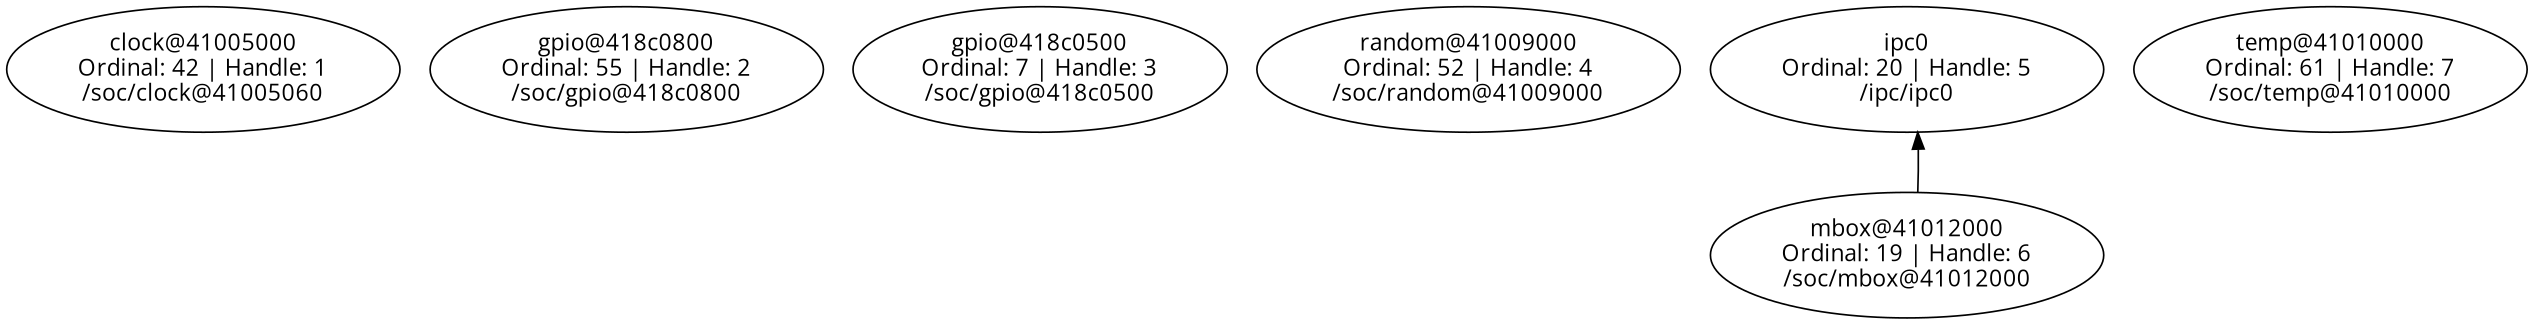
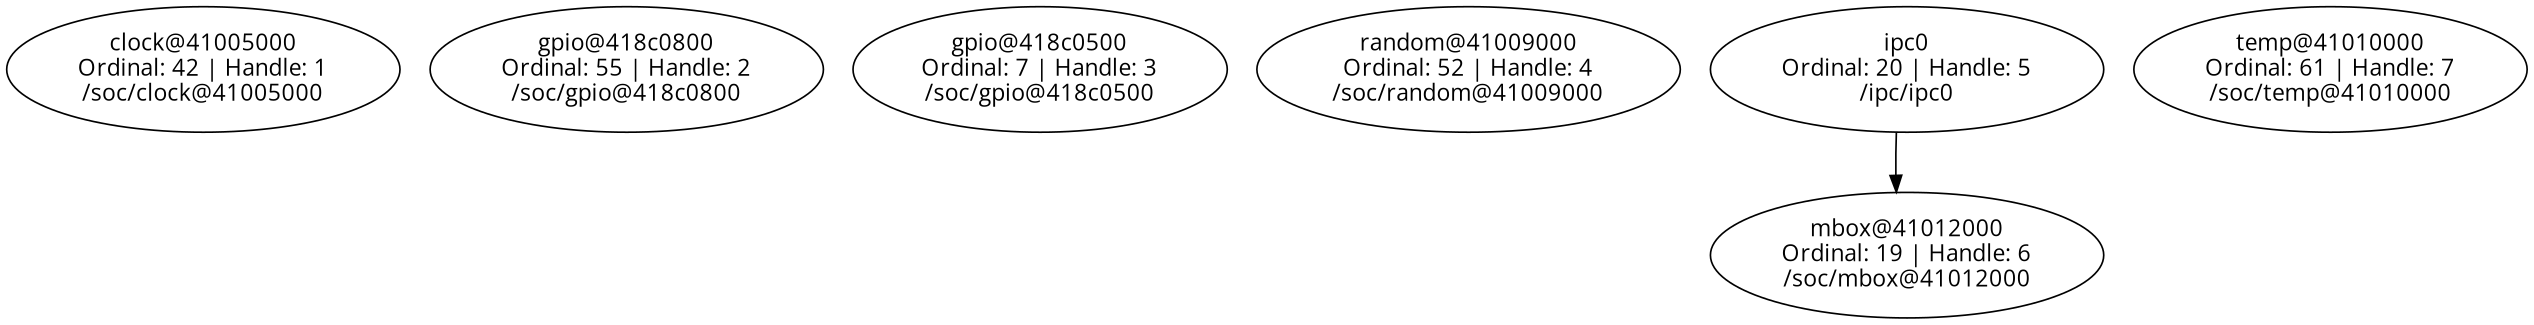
(203, 69) -> (203, 69)
(1918, 171) -> (1896, 154)
